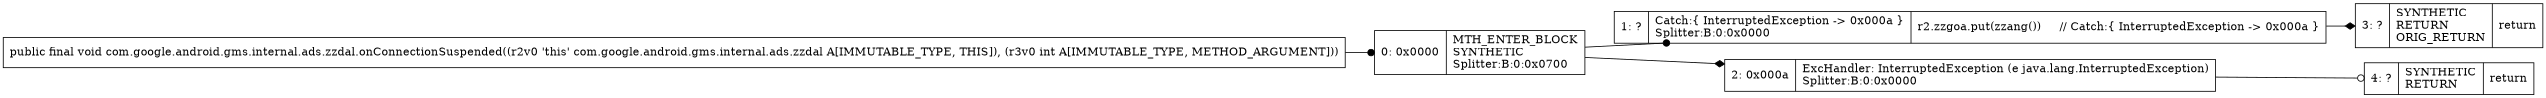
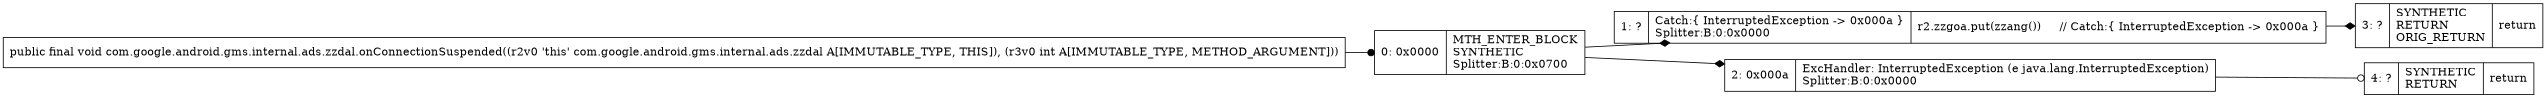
(1624, 45) -> (1624, 45)
